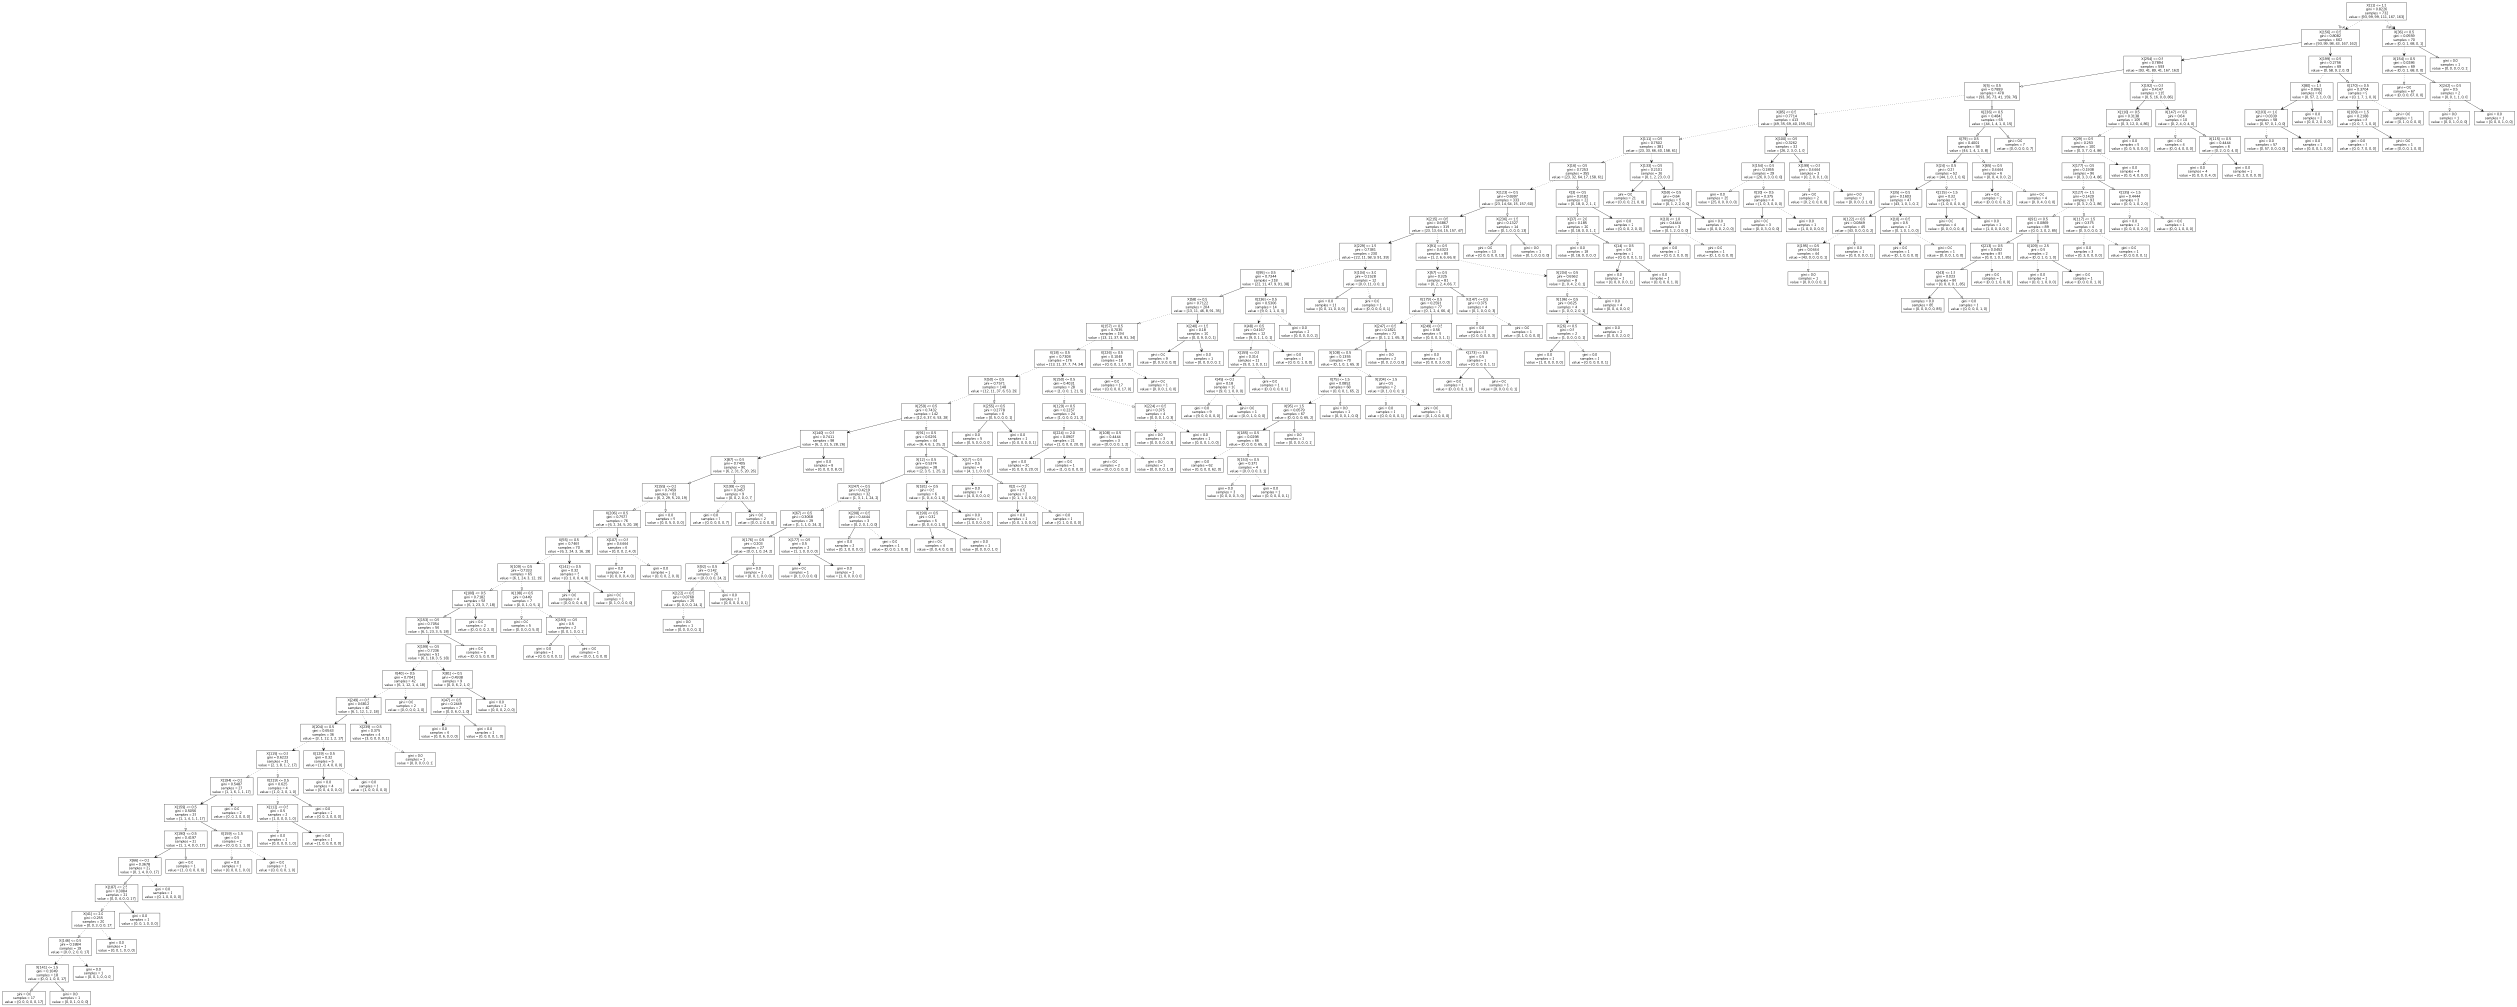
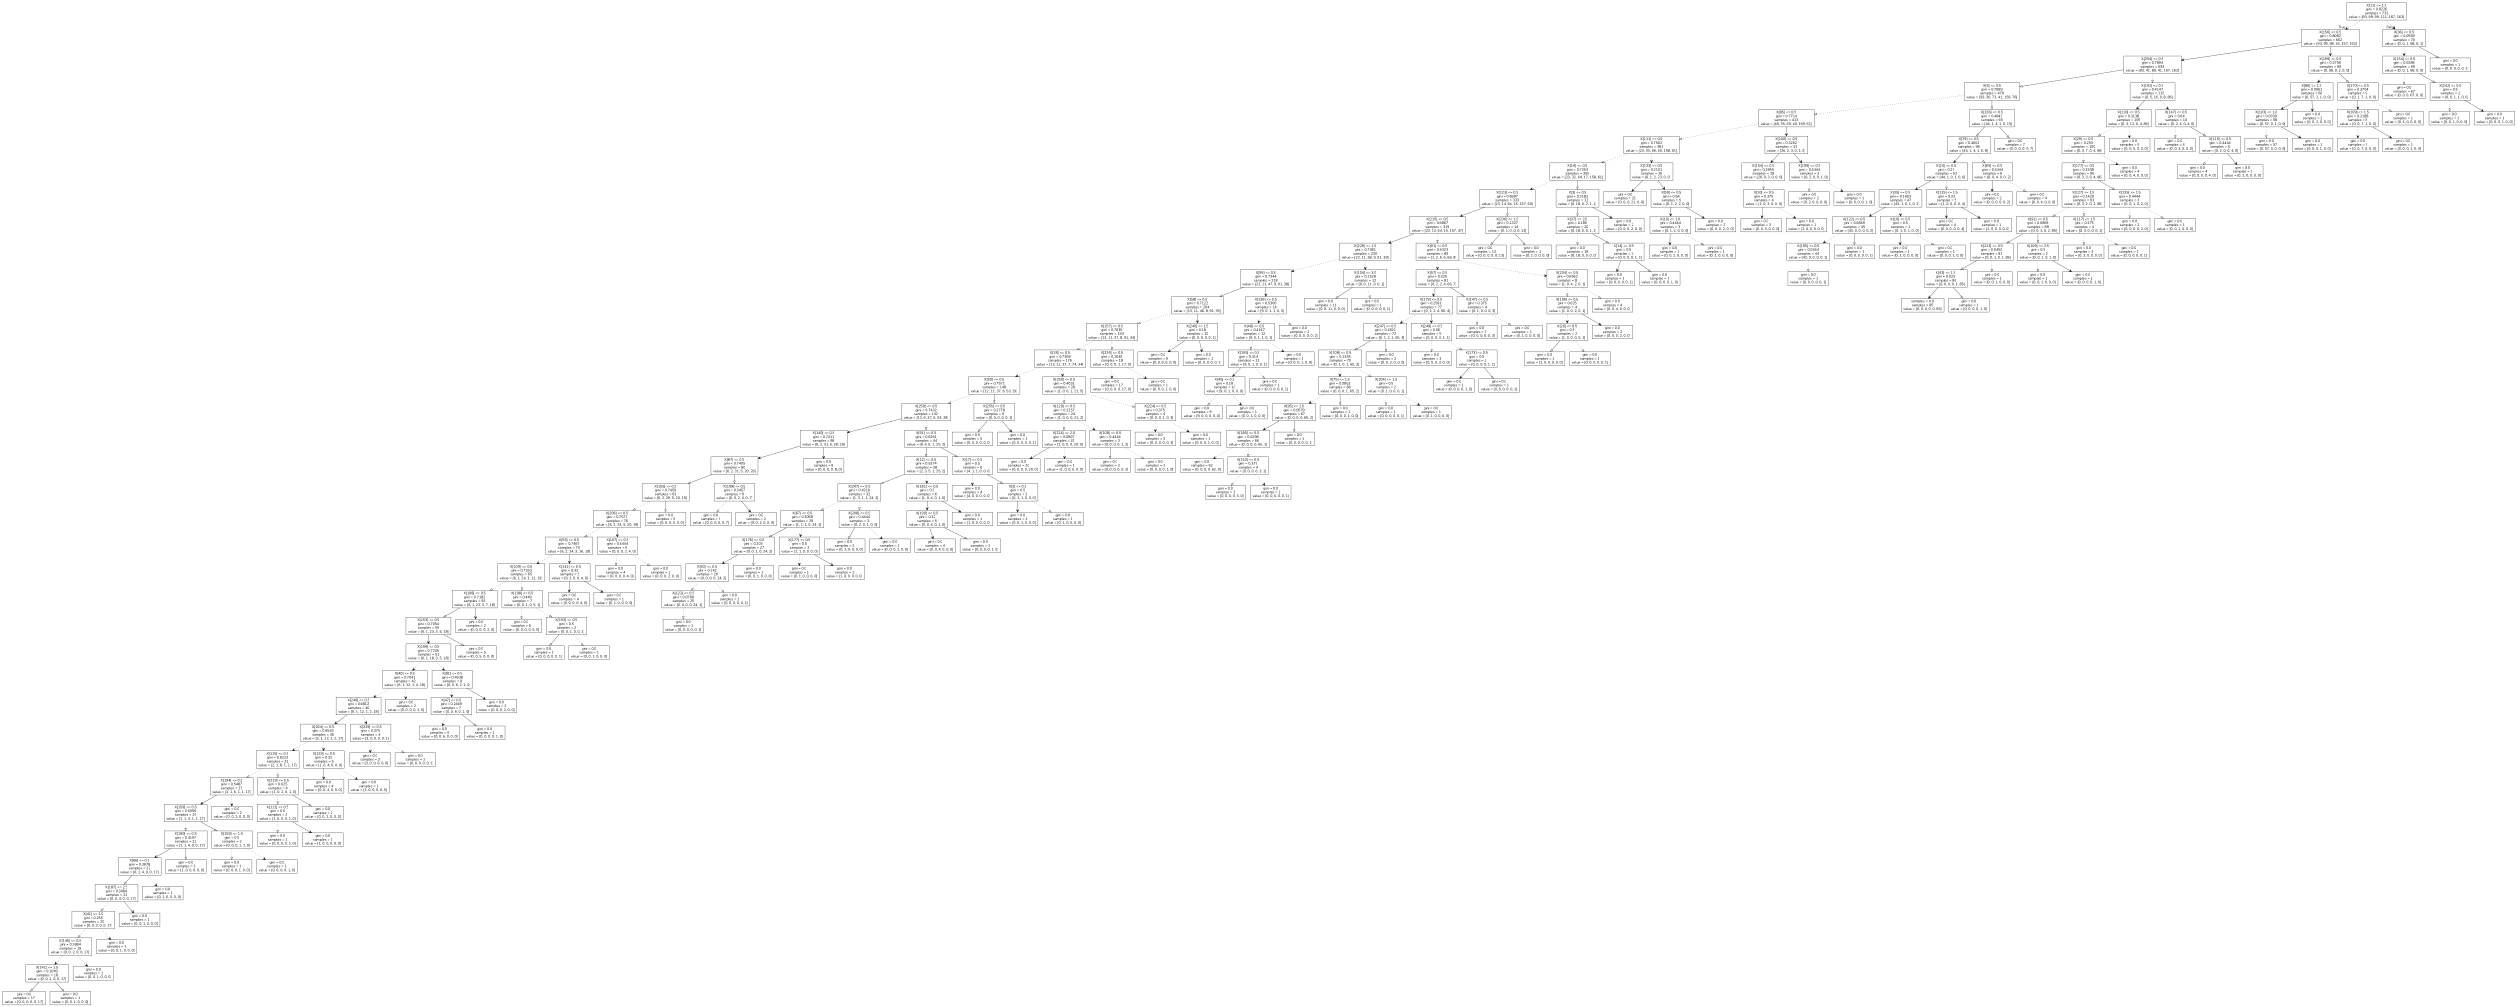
(1718, 198) -> none
none -> (370, 760)
